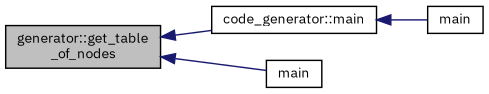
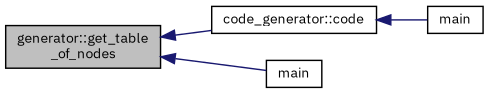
(294, 20) -> (294, 20)
